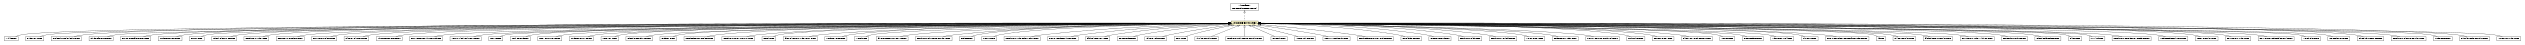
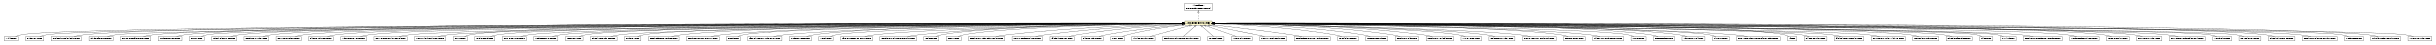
(290, 39) -> none
(1127, 39) -> none
(1636, 39) -> none
